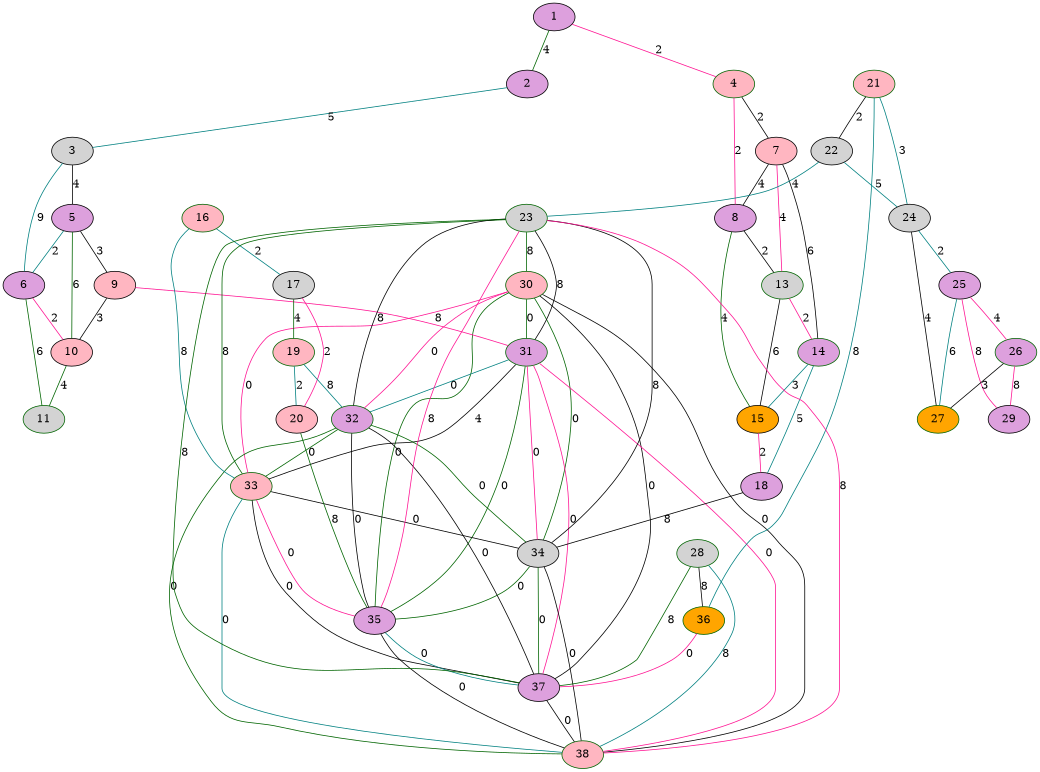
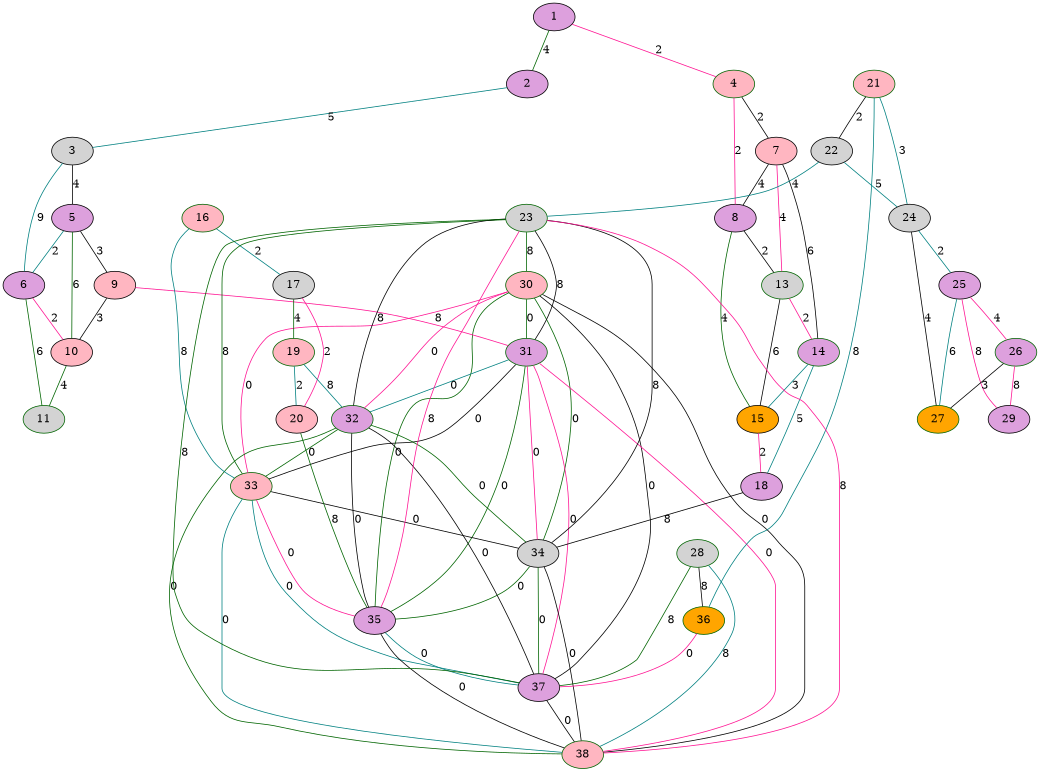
(479, 419) -> (479, 419)
(347, 640) -> (347, 640)
